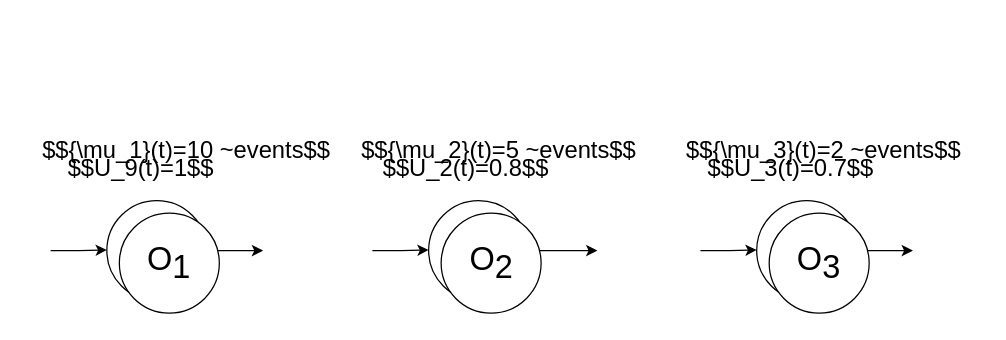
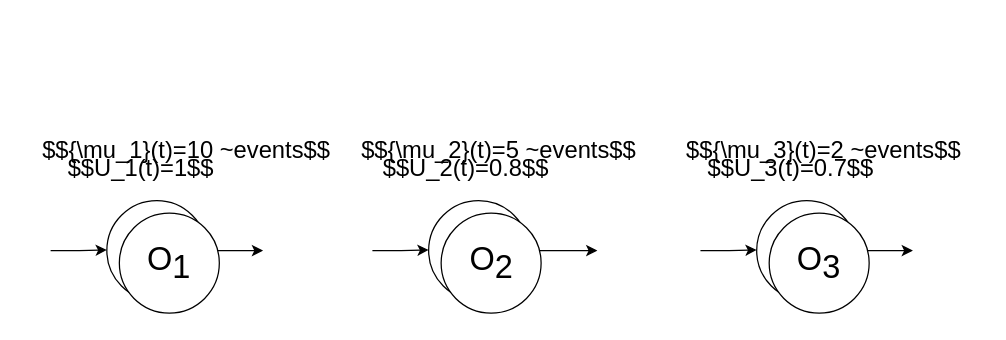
(141, 169) -> (141, 169)
